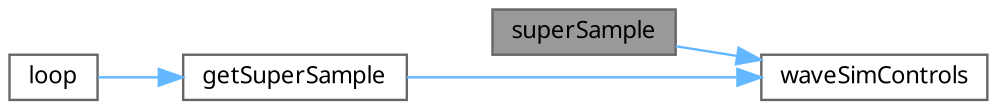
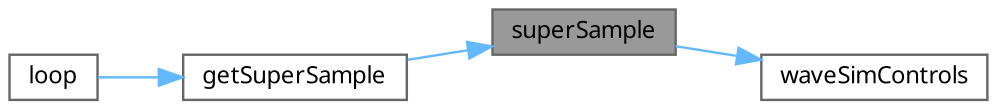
(572, 77) -> (438, 55)
